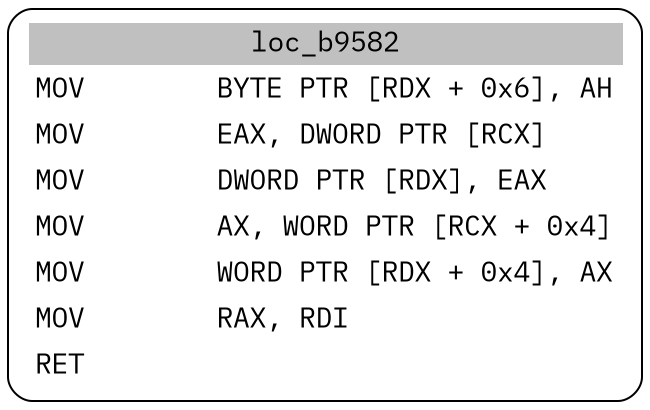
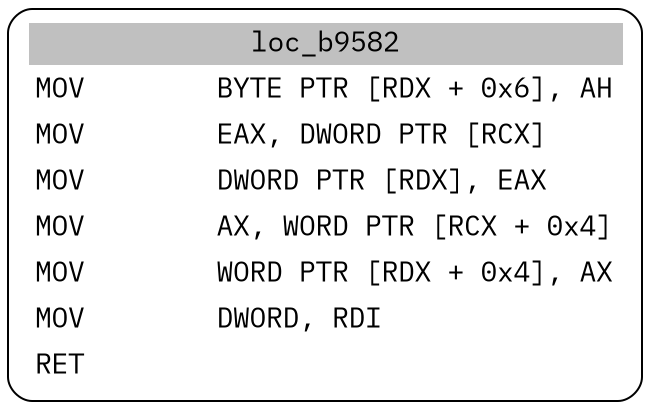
(192, 319) -> (209, 319)
